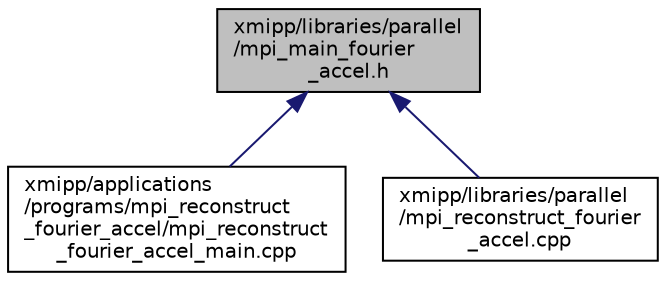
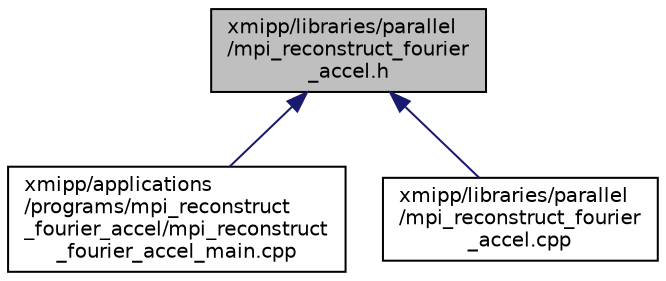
(349, 51) -> (349, 51)
